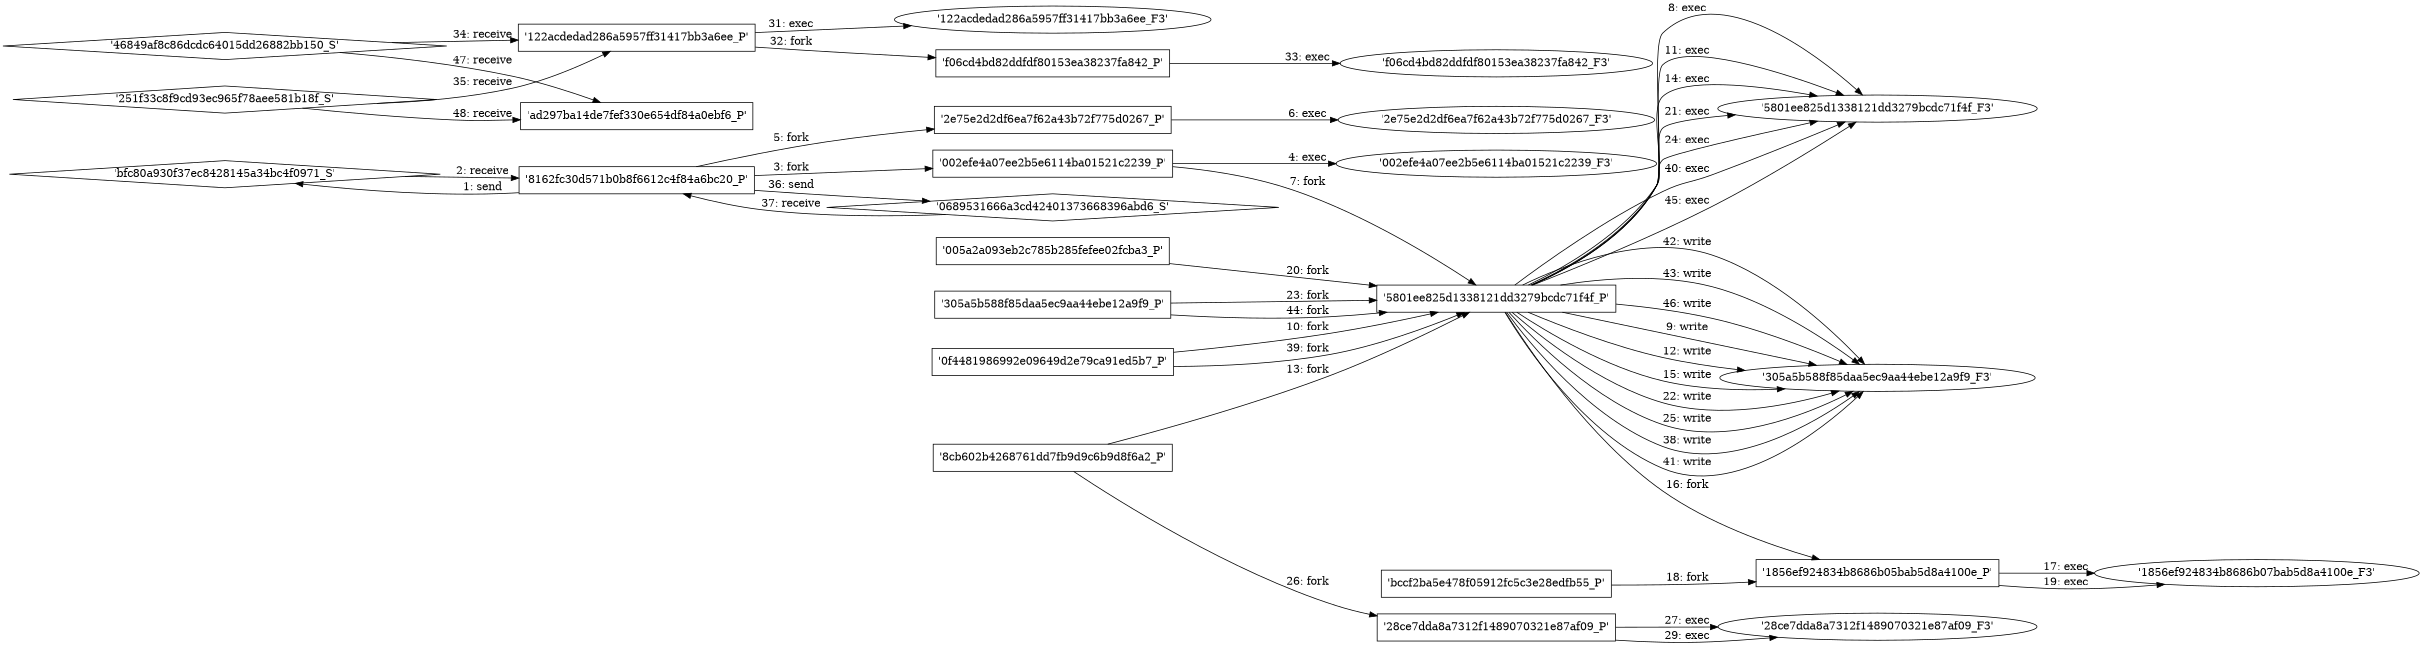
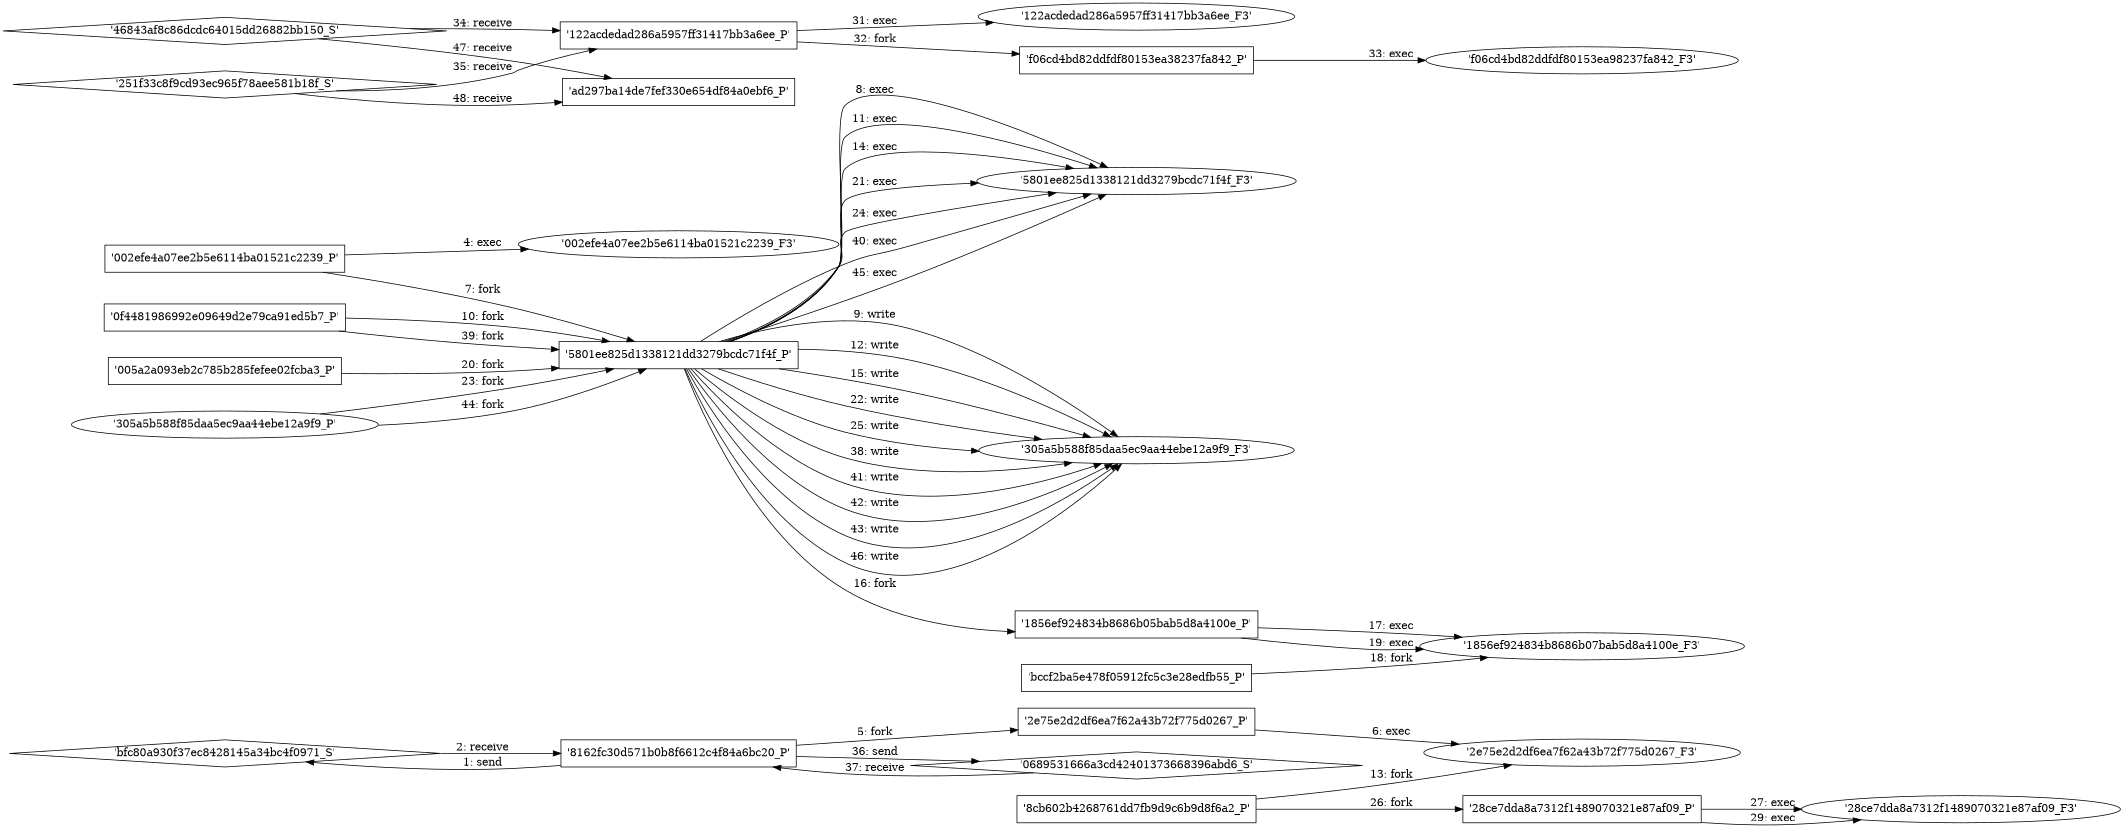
(225, 46) -> (225, 31)
(1496, 63) -> (1582, 60)
(840, 172) -> none
(1053, 305) -> (225, 425)
(1289, 390) -> (1380, 785)
(1680, 585) -> (1366, 668)
